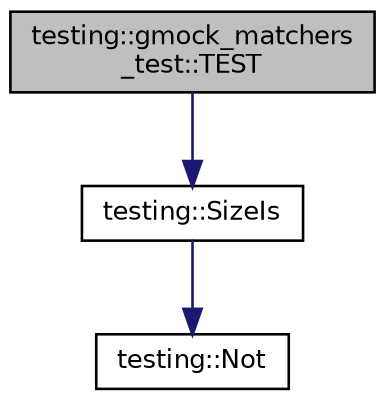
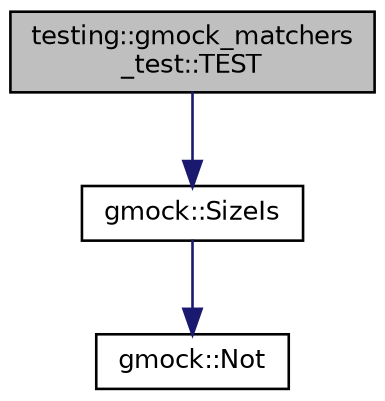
(193, 213) -> (193, 213)
(193, 362) -> (193, 362)
